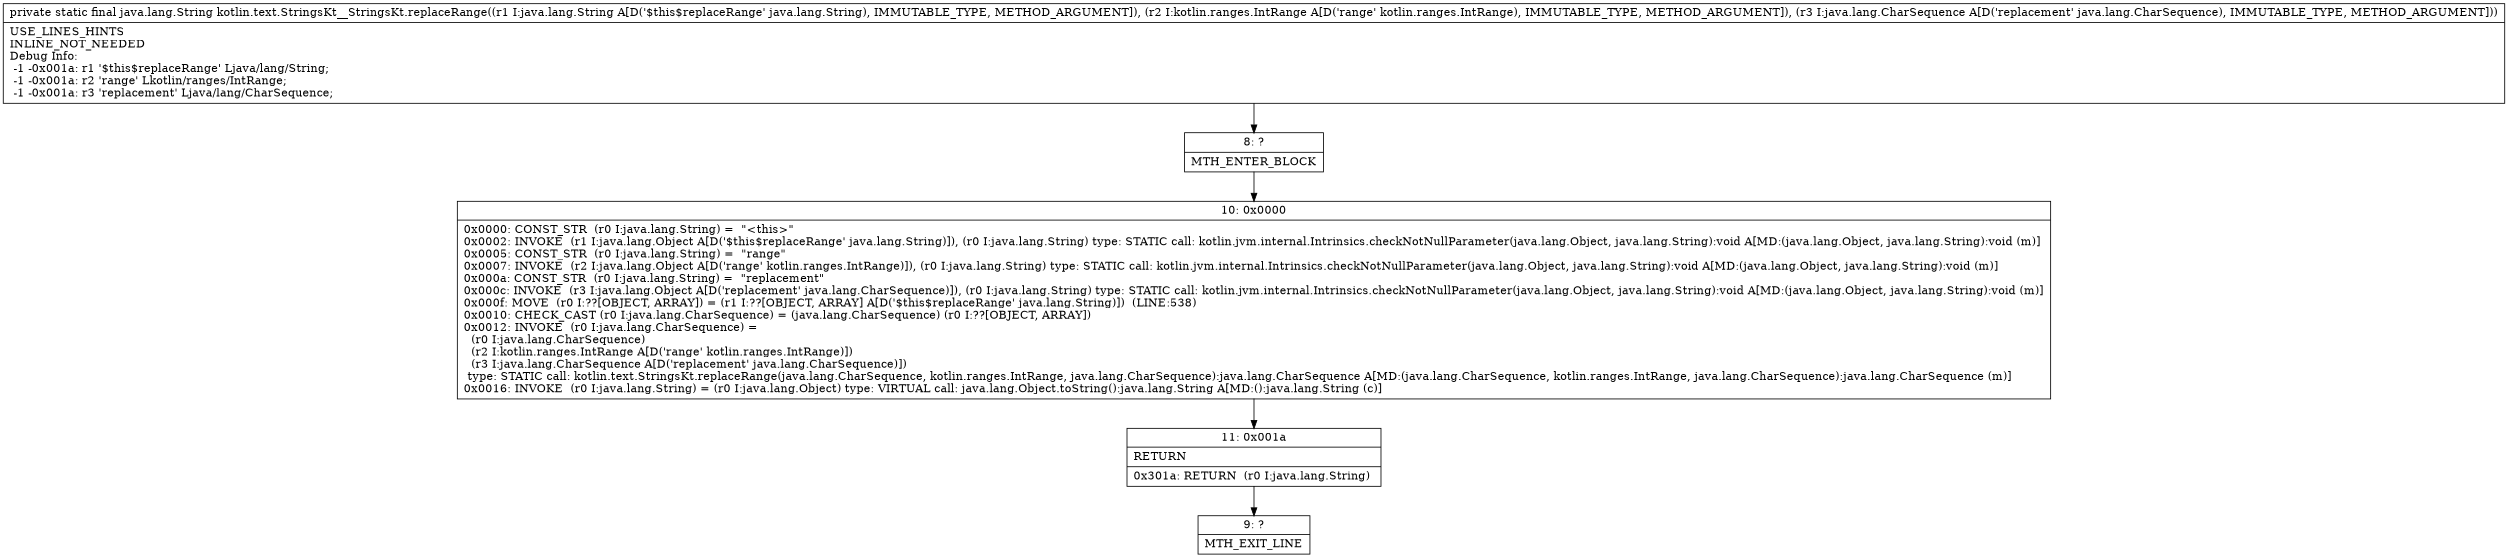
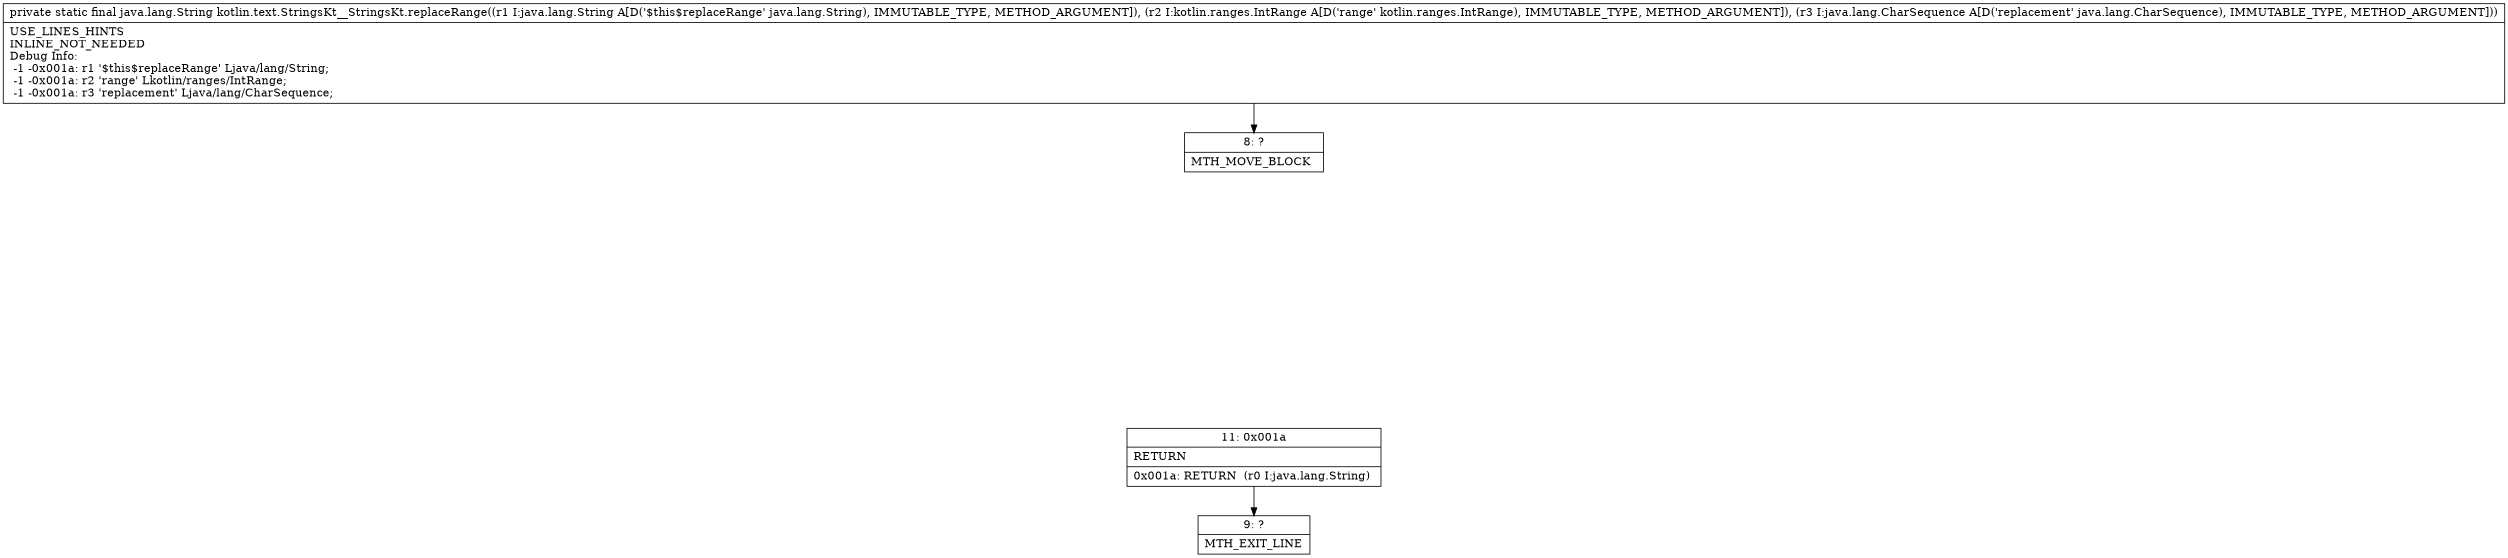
(1254, 162) -> (1251, 162)
(1254, 300) -> none
(1254, 476) -> (1254, 476)
